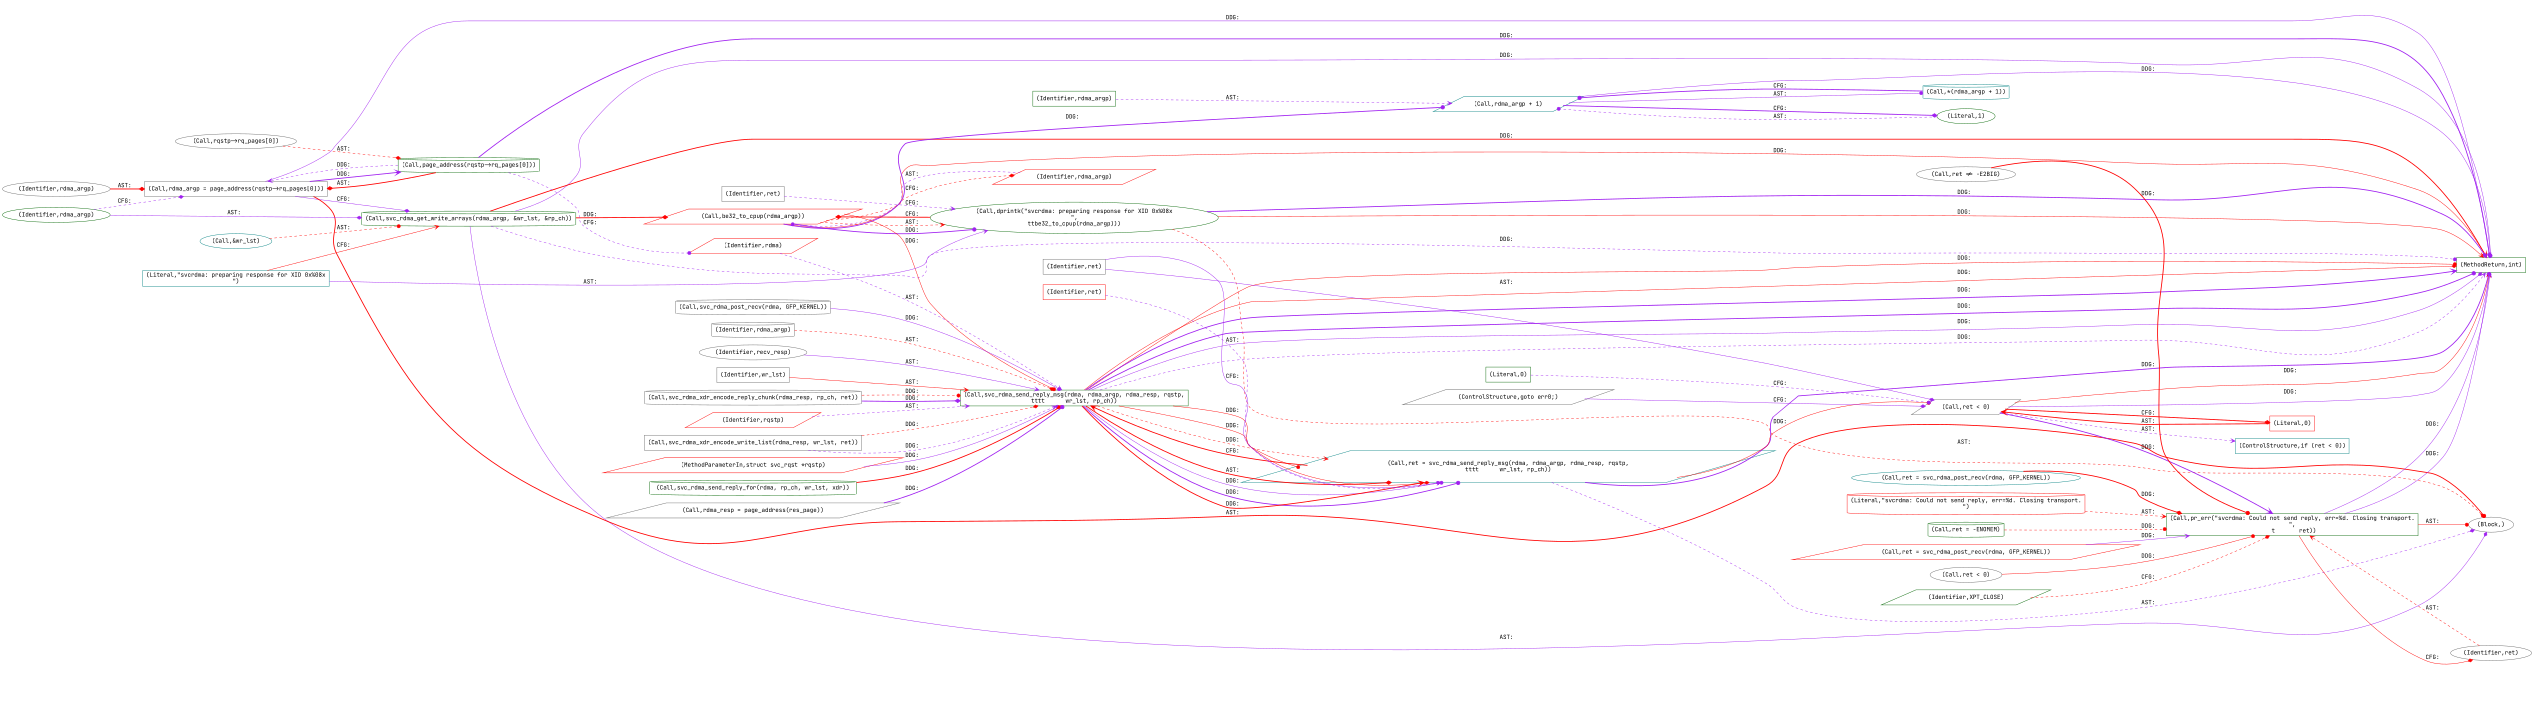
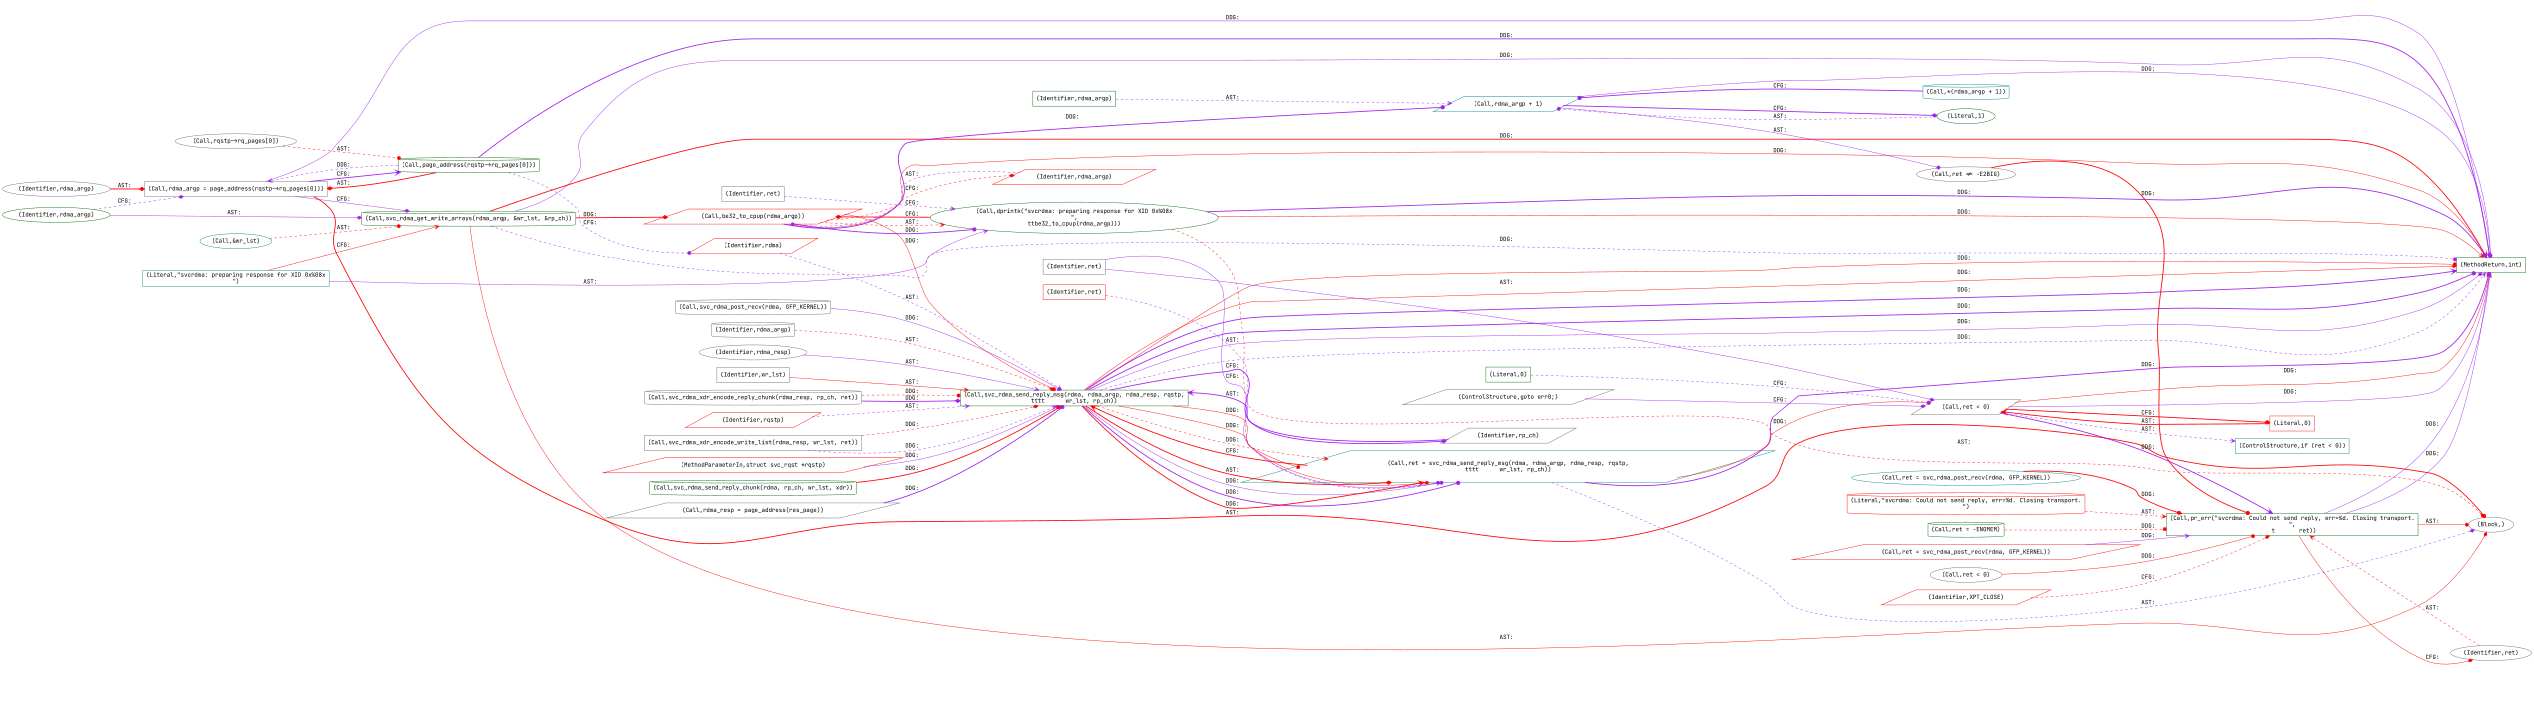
(1744, 98) -> (1749, 129)
(340, 152) -> (340, 152)
(345, 174) -> (345, 174)
(753, 352) -> (753, 352)
none -> (1508, 436)
(753, 488) -> (753, 488)
(1966, 597) -> (1966, 597)
(1388, 649) -> (1388, 649)
